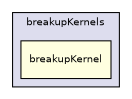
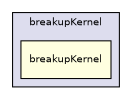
(66, 23) -> (66, 23)
